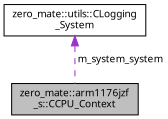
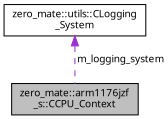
(119, 60) -> (119, 60)
